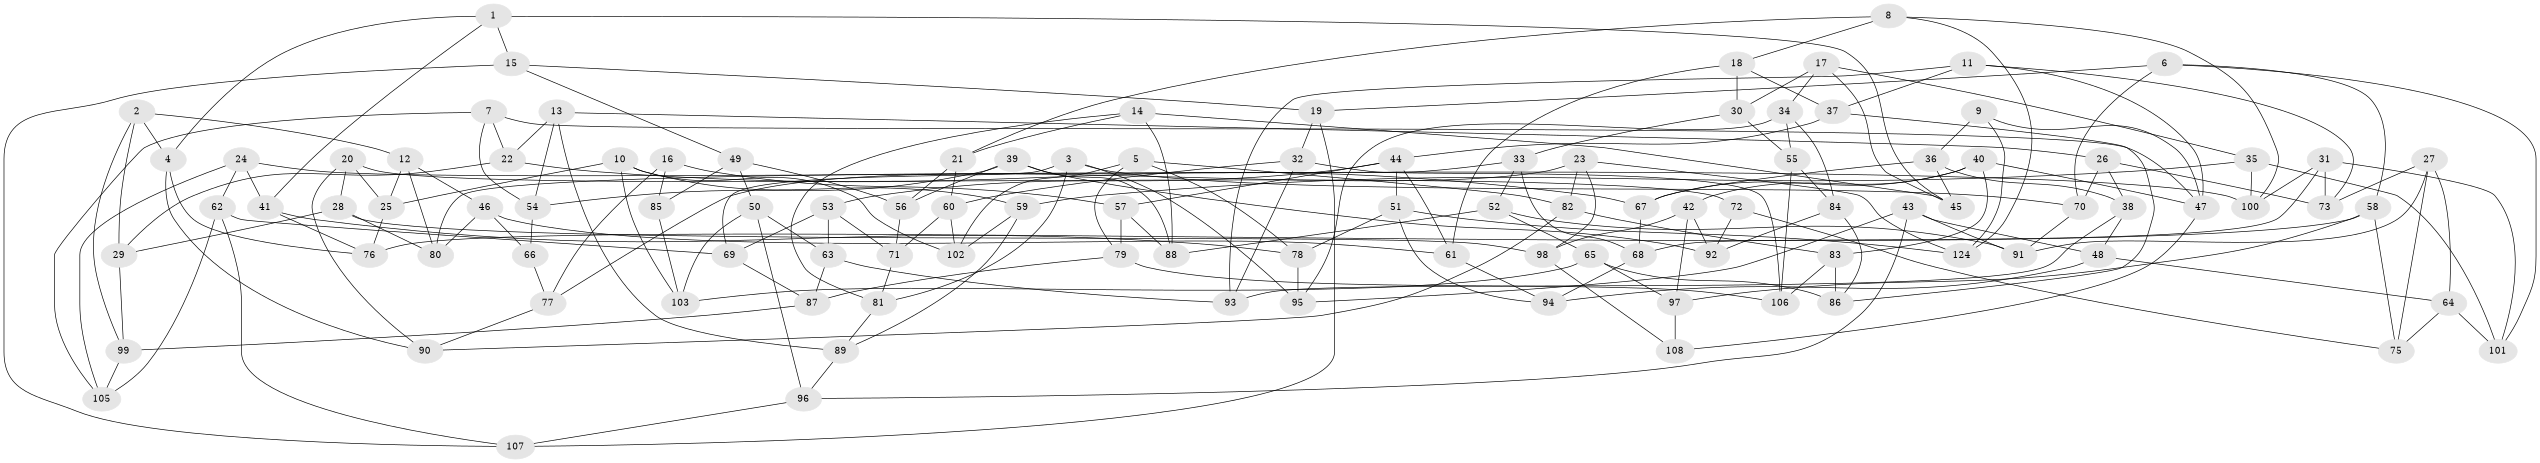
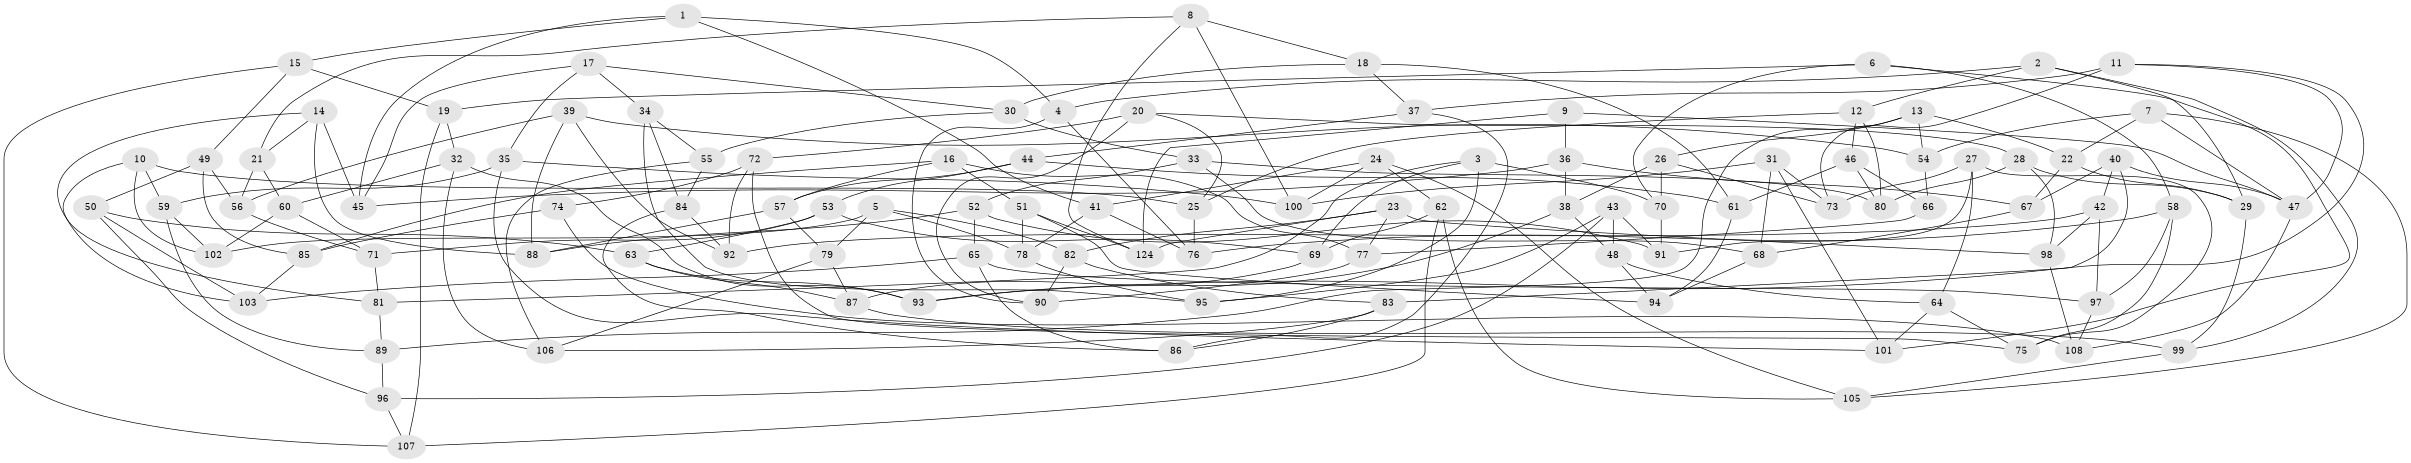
(1396, 184) -> (988, 185)
none -> (558, 208)
